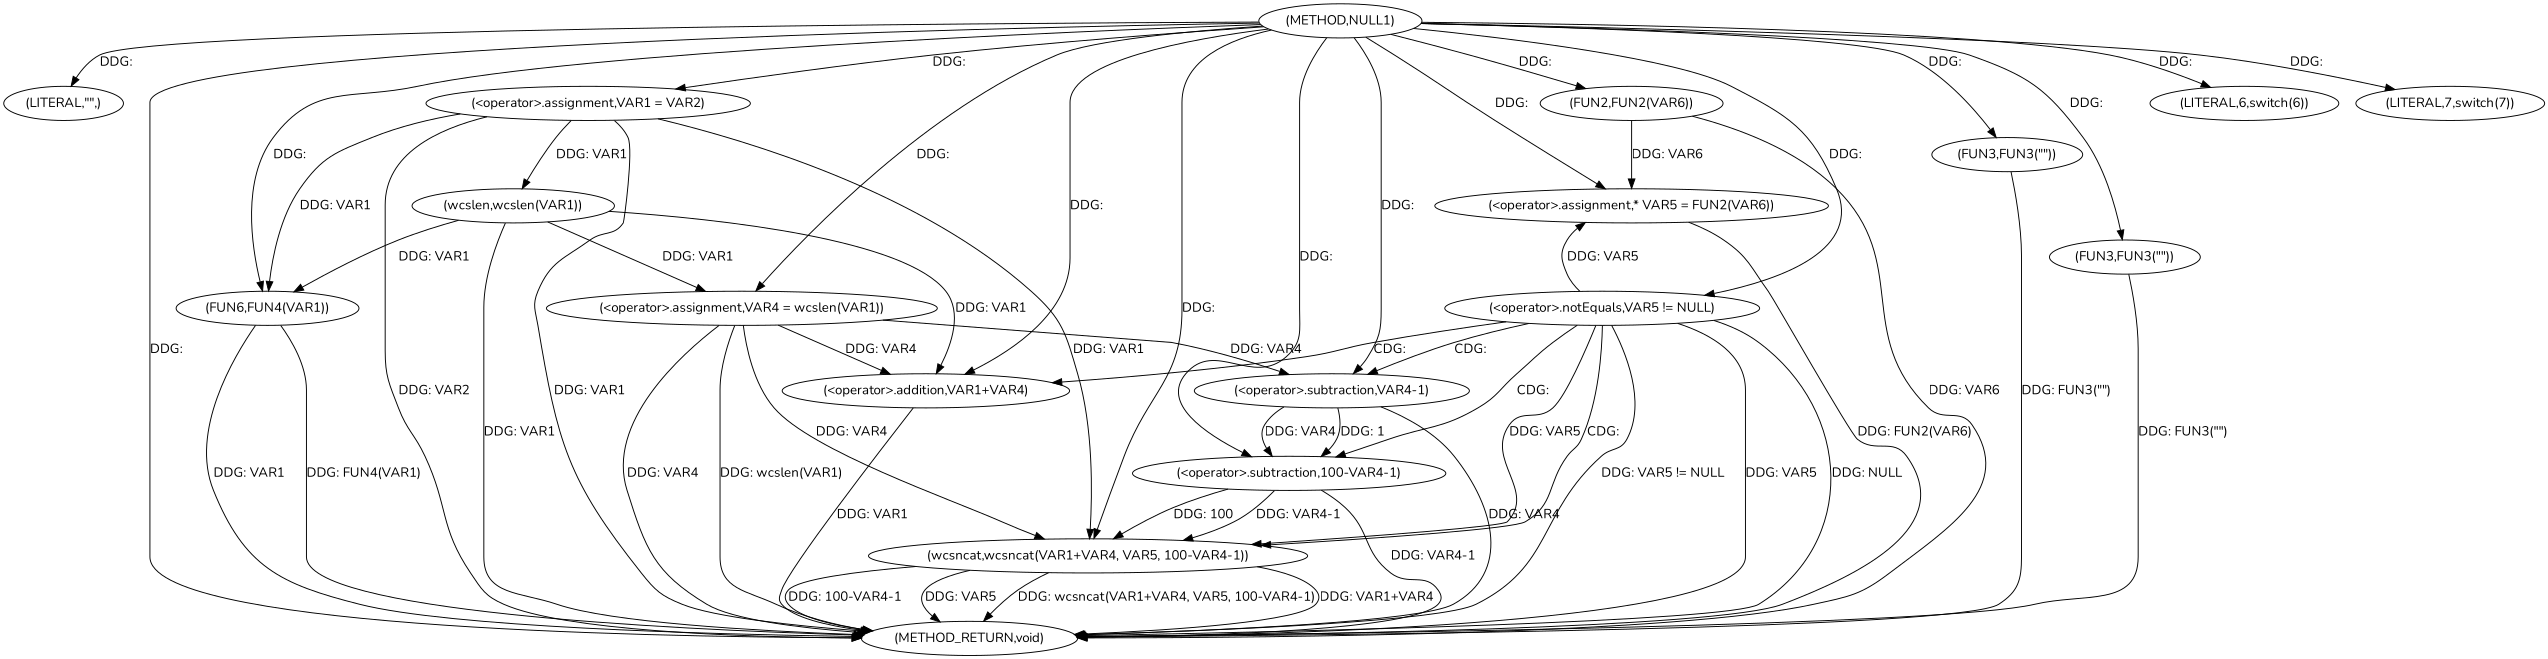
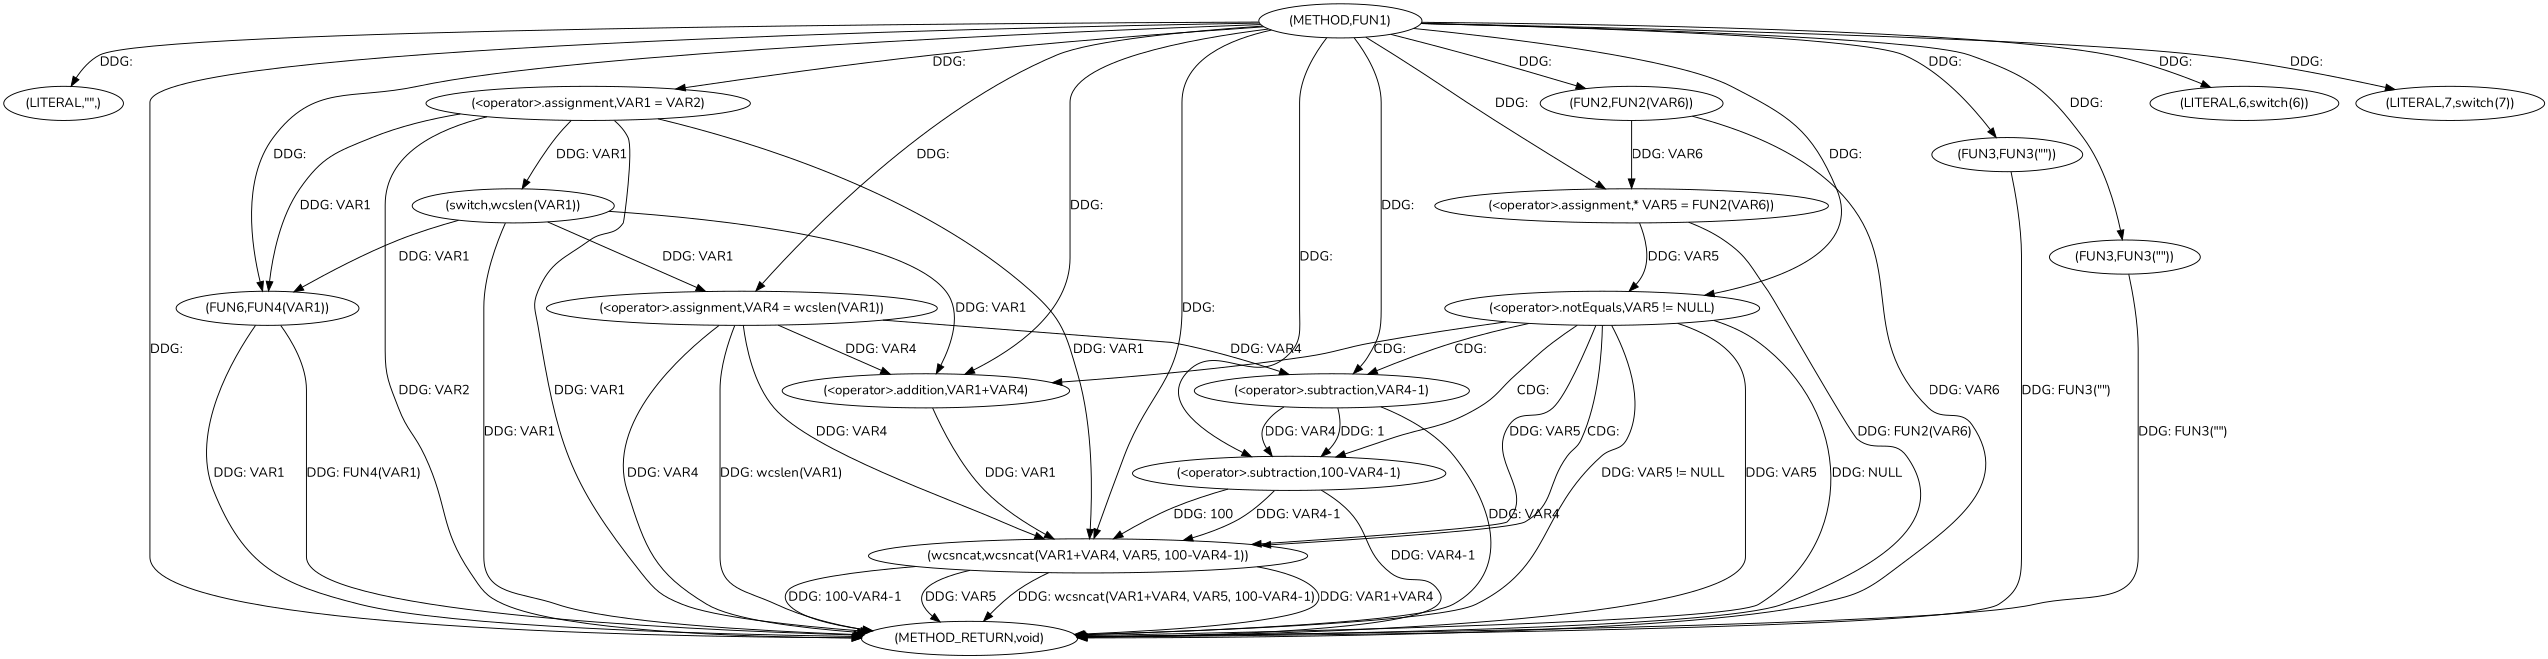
(1340, 21) -> (1340, 21)
(513, 206) -> (513, 206)
(1562, 260) -> (1647, 255)
(815, 538) -> (977, 482)
